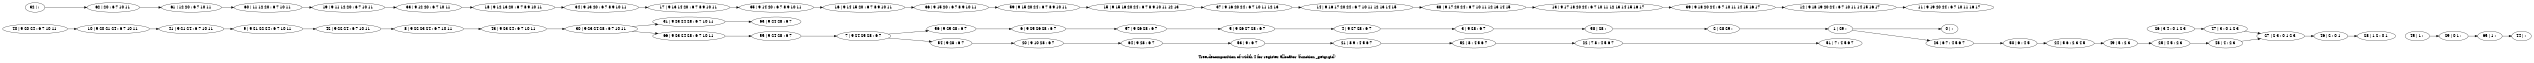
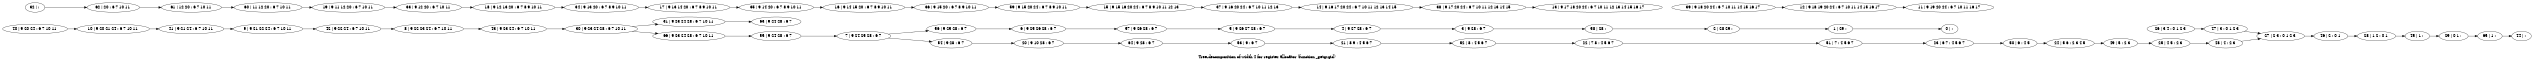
(1666, 7) -> none
(1890, 35) -> (1893, 43)
none -> (2399, 36)
